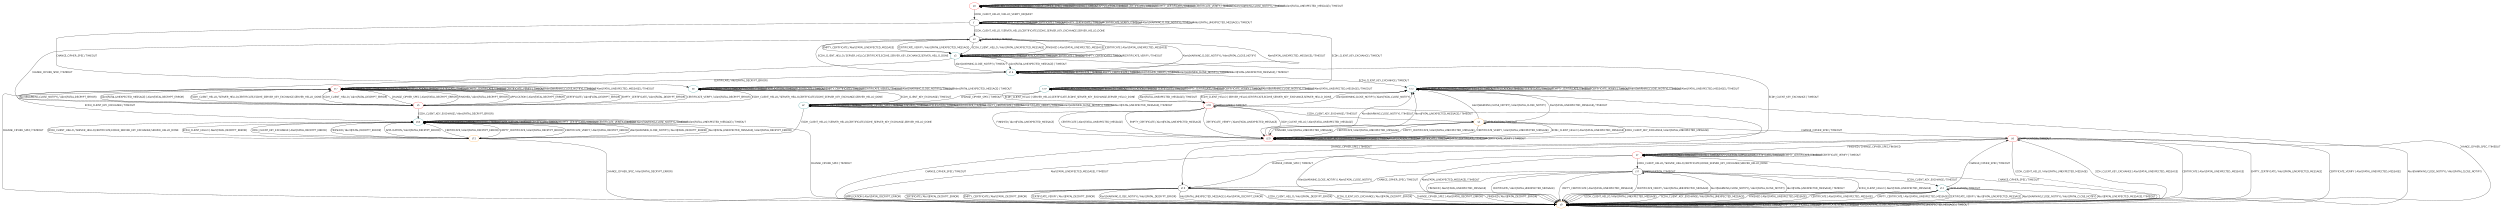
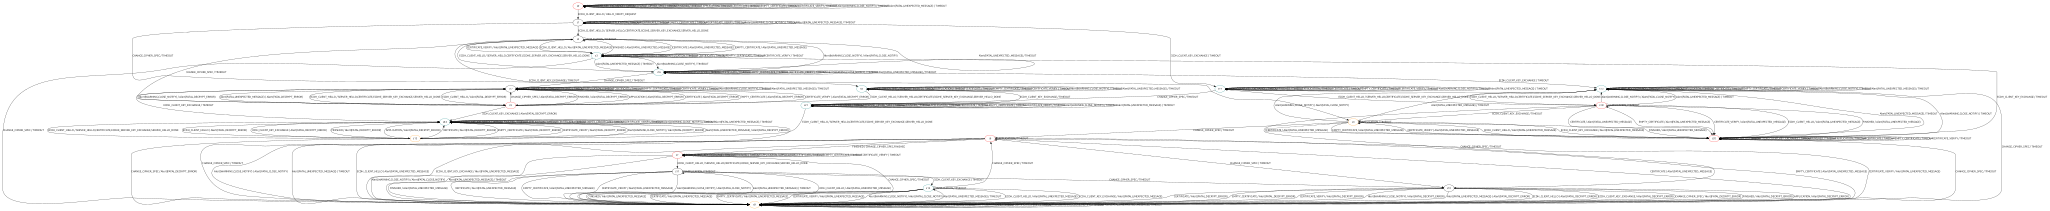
(741, 81) -> (624, 81)
none -> (839, 83)
(336, 89) -> (511, 89)
